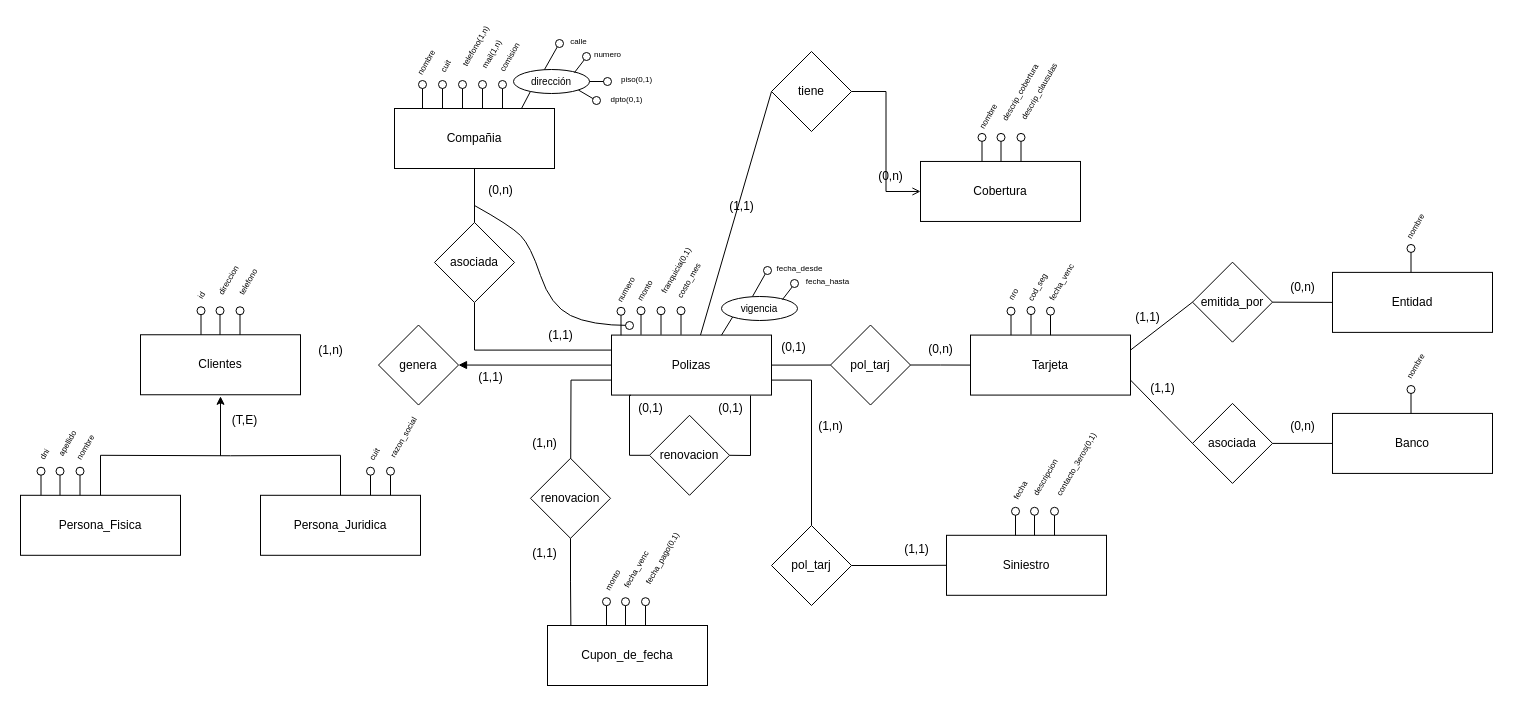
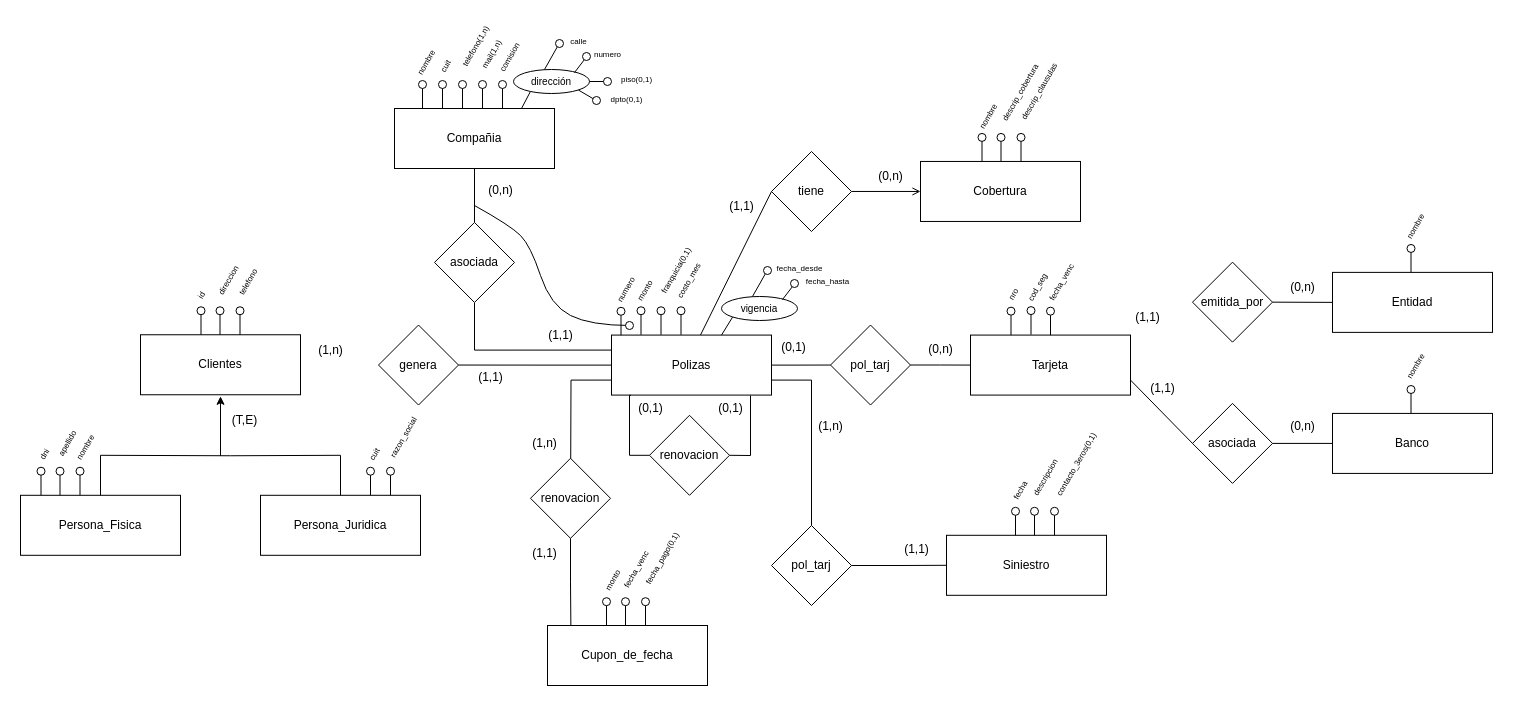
(812, 92) -> (812, 192)
(1162, 326) -> none
(468, 365) -> (464, 365)
